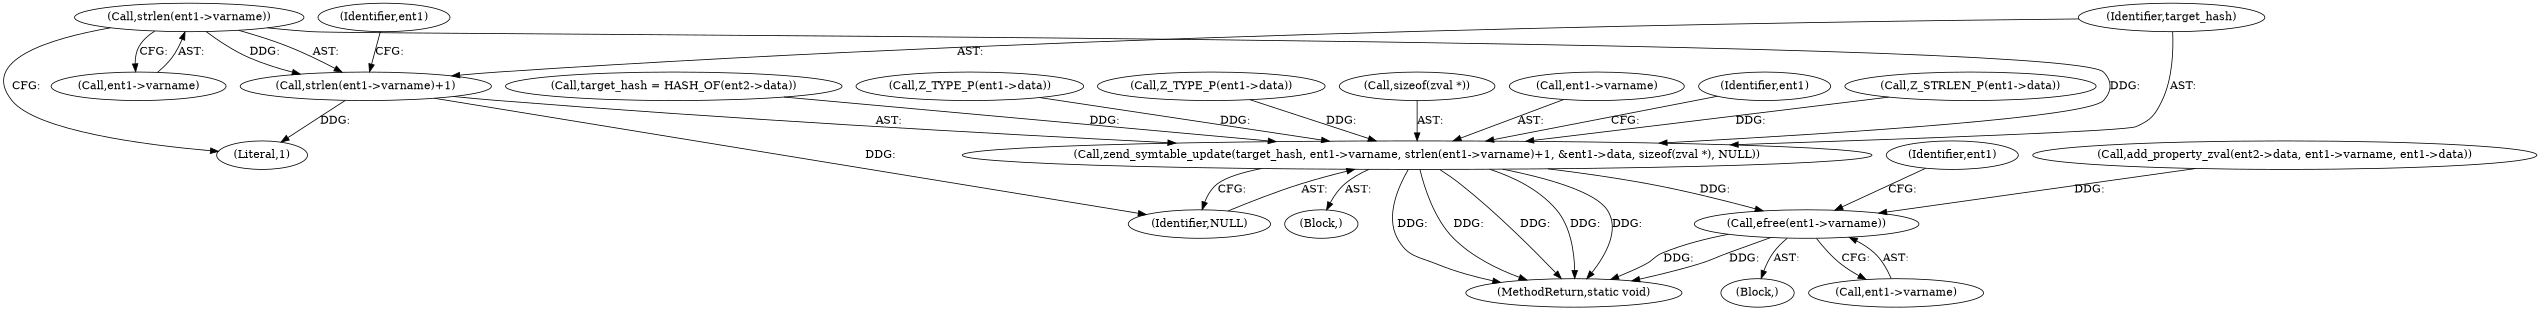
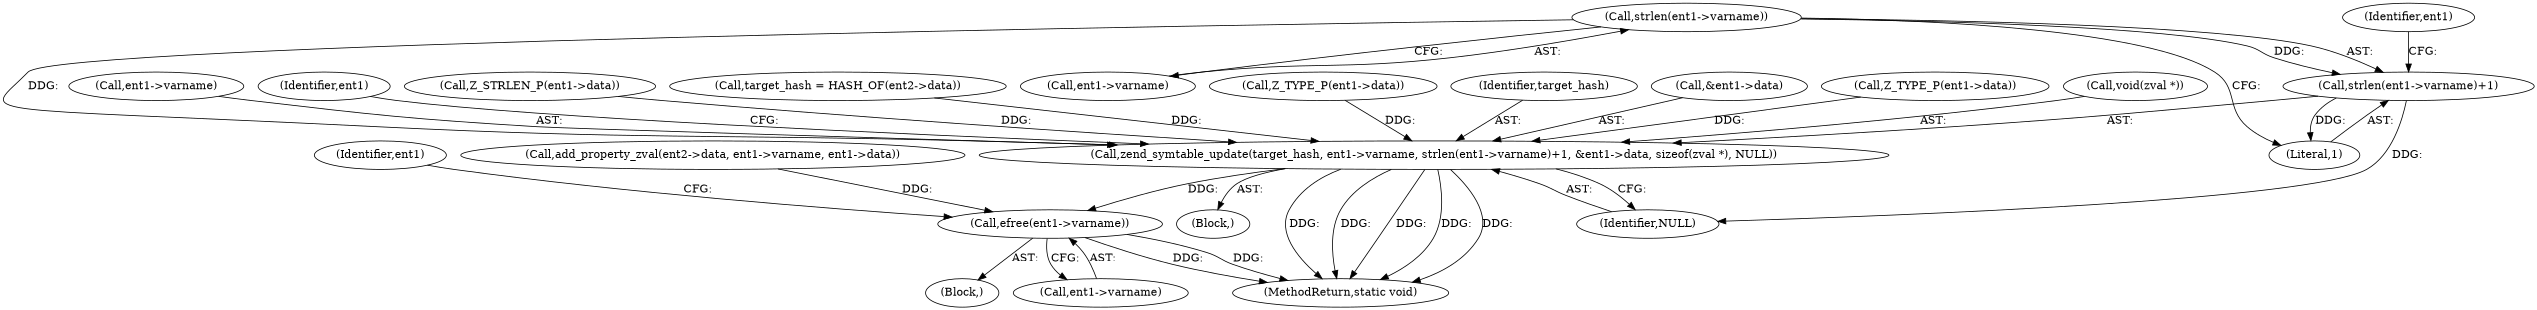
(1309, 35) -> (2356, 123)
(1417, 86) -> (2135, 86)
none -> (1729, 86)
